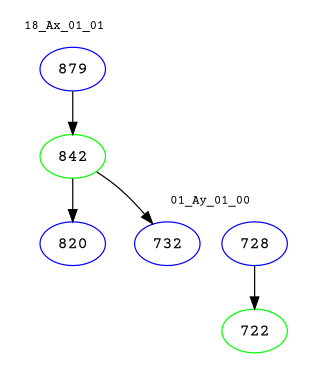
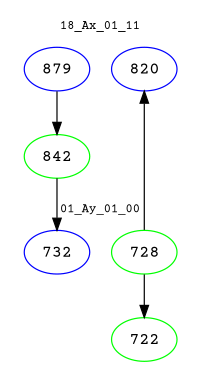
(65, 26) -> (101, 26)
(73, 194) -> (144, 167)
(255, 244) -> (144, 252)
